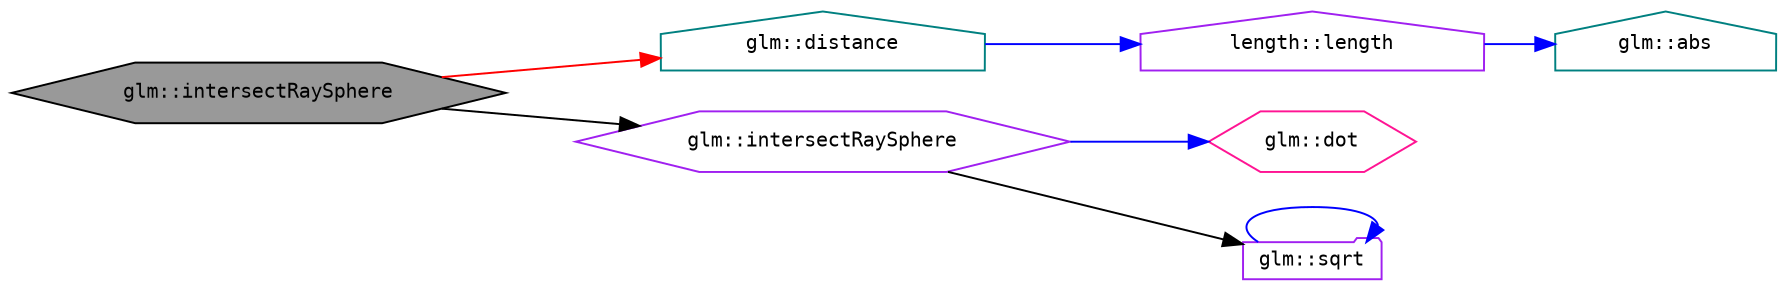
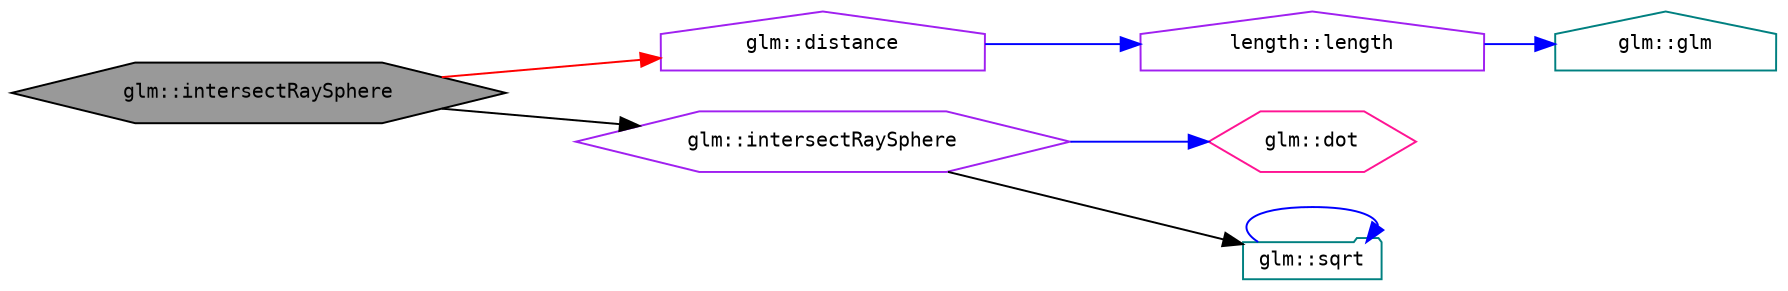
(823, 44) -> (823, 44)
(1666, 44) -> (1666, 44)
(1312, 261) -> (1312, 261)
